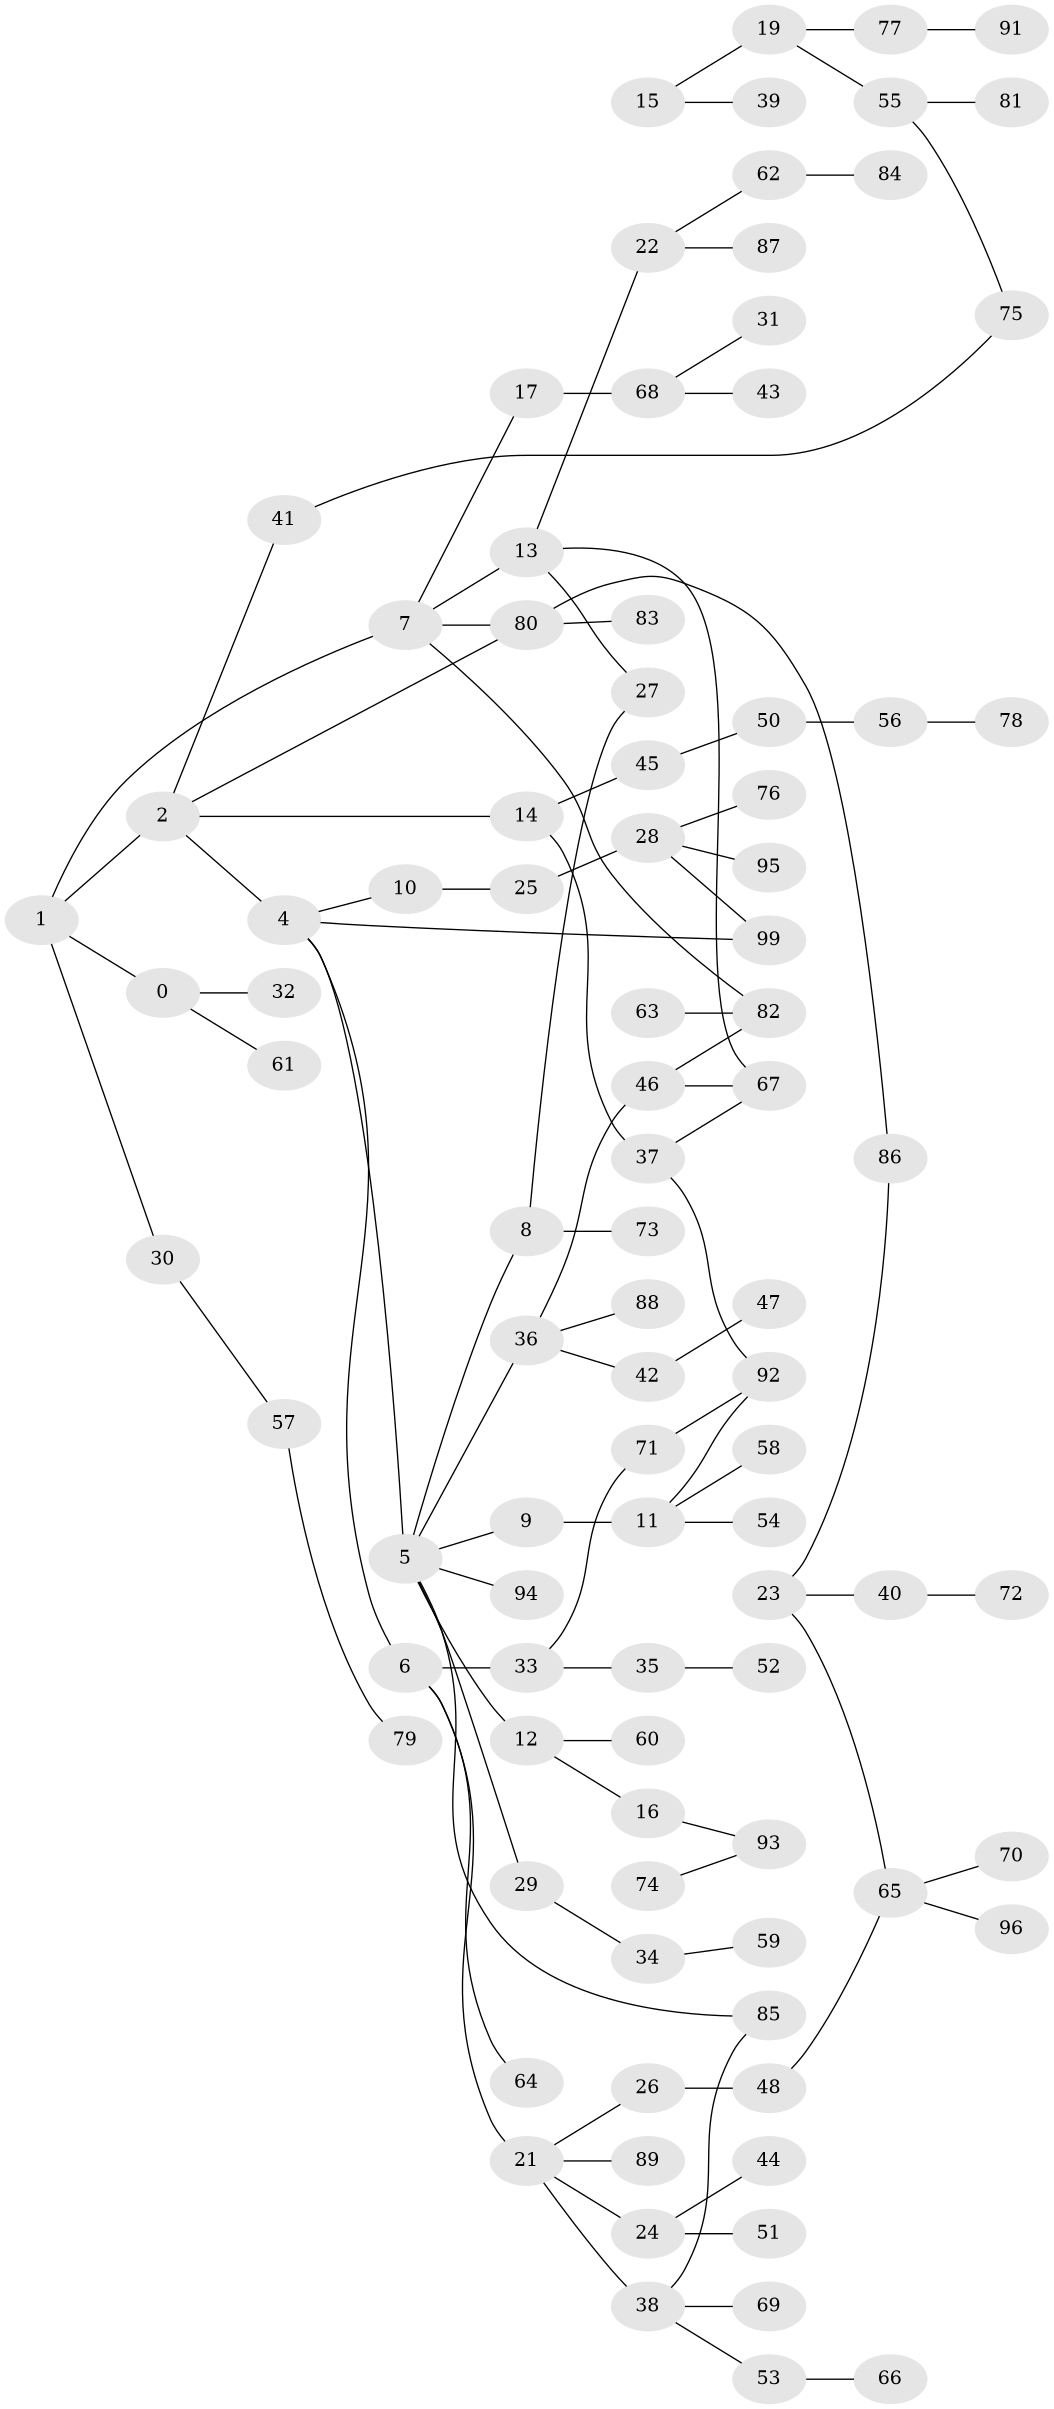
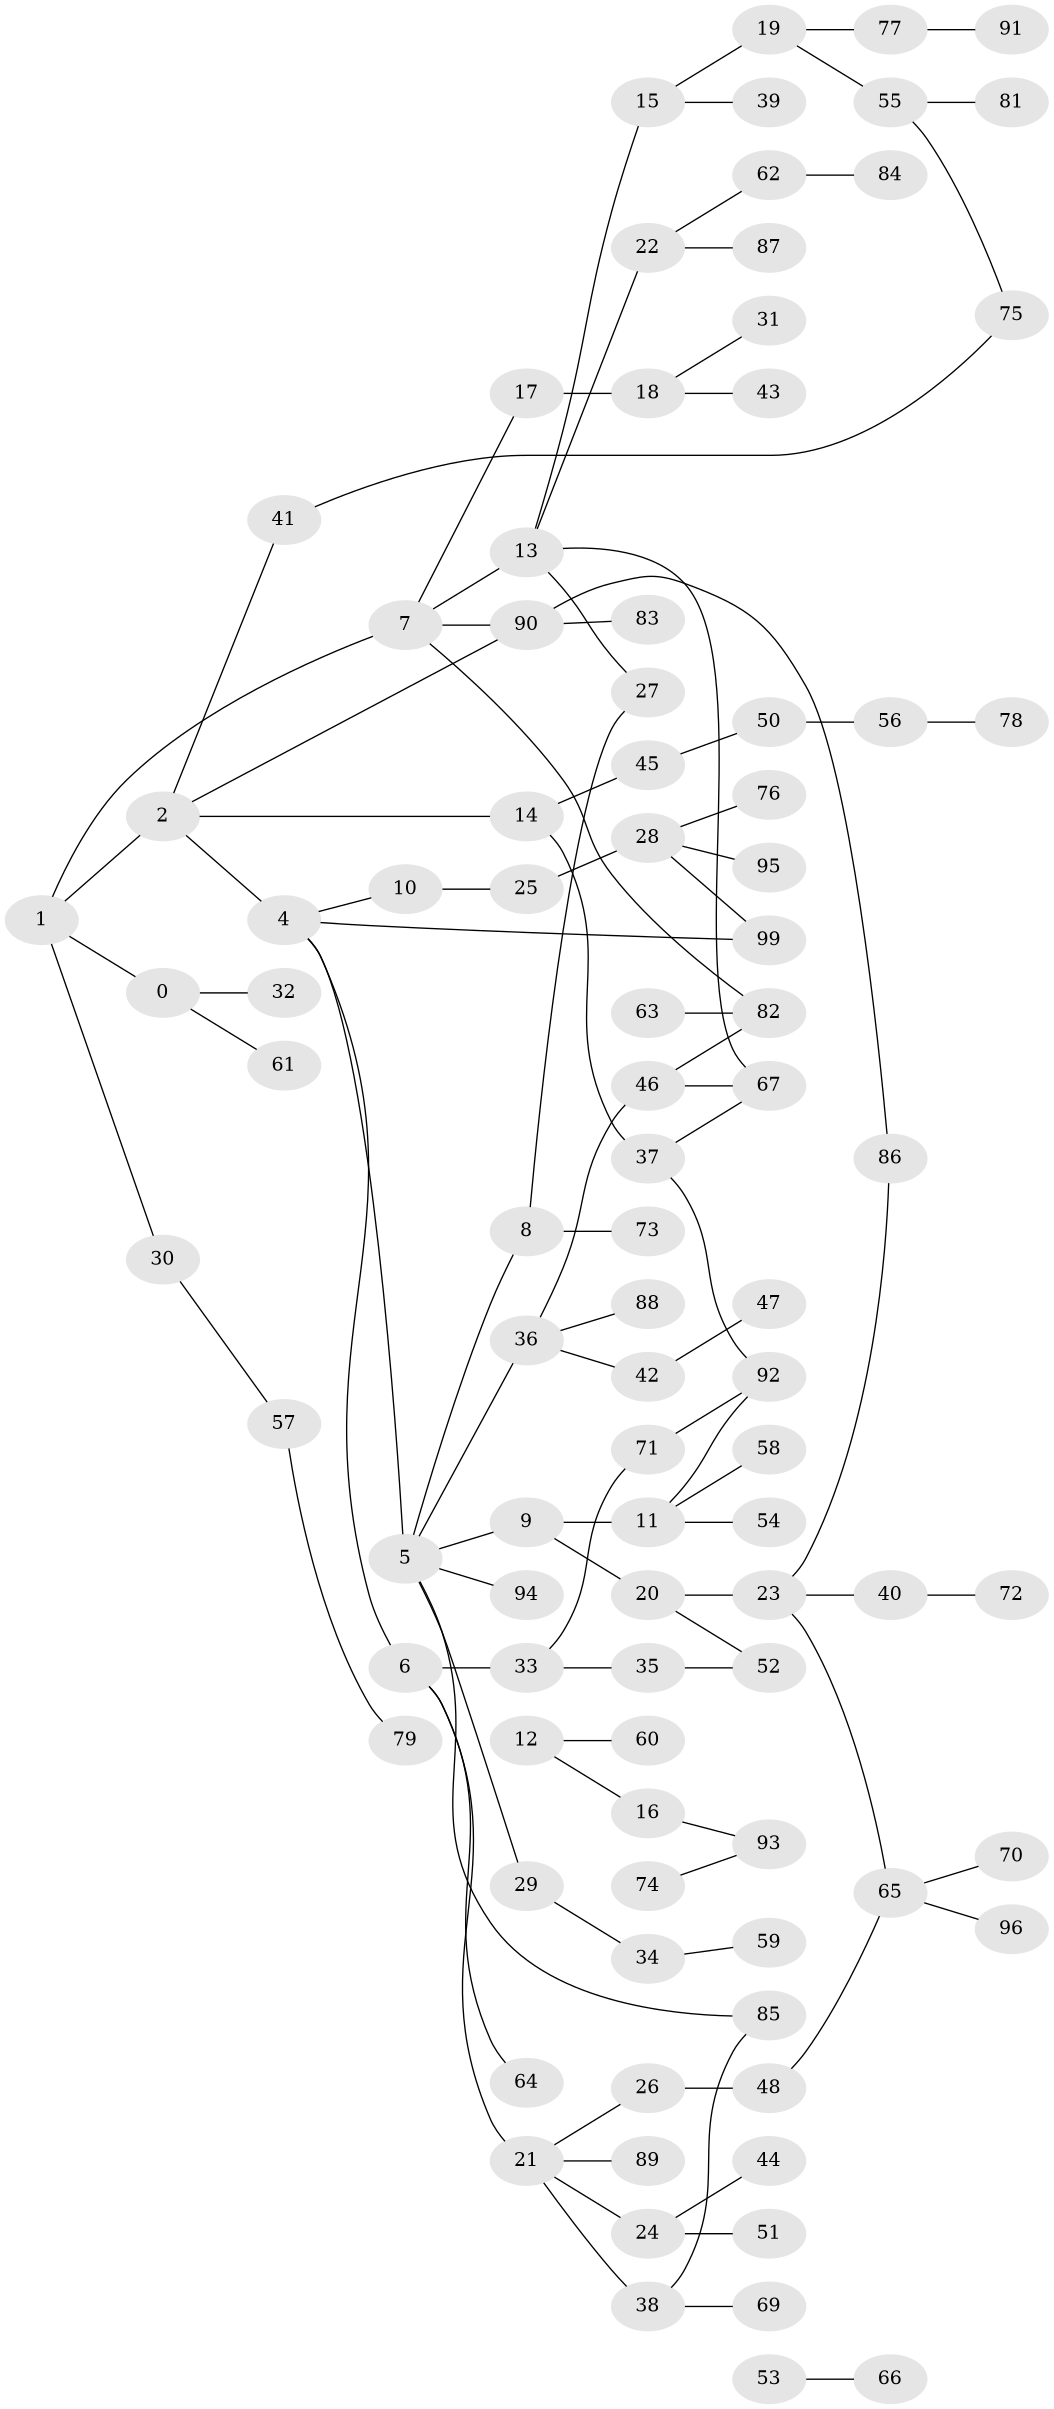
none -> (586, 327)
(648, 393) -> (648, 393)
(527, 625) -> (527, 625)
none -> (648, 1595)
(473, 1679) -> none
(709, 2343) -> none
